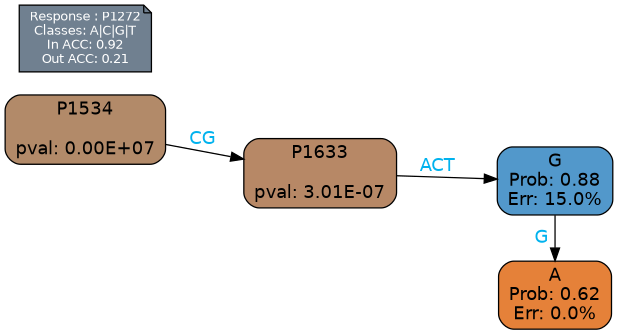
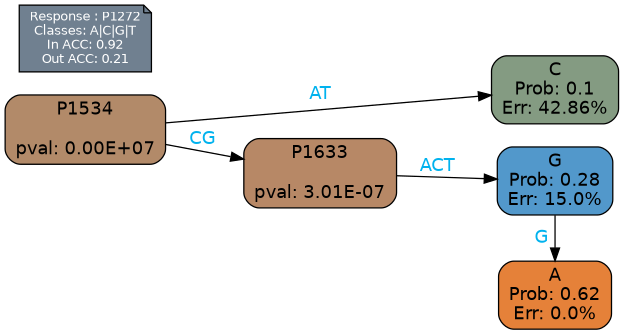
none -> (555, 90)
(555, 181) -> (555, 181)
